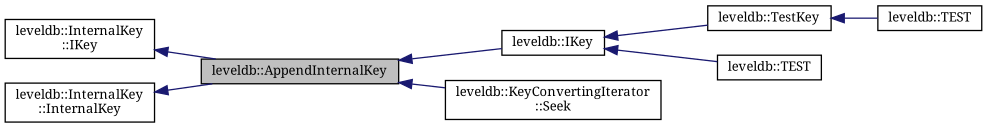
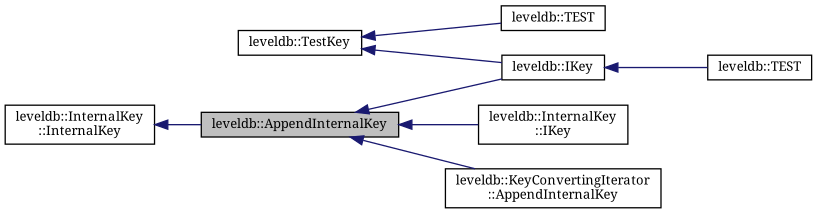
(663, 30) -> (438, 56)
(192, 55) -> (445, 125)
(553, 100) -> (553, 188)
